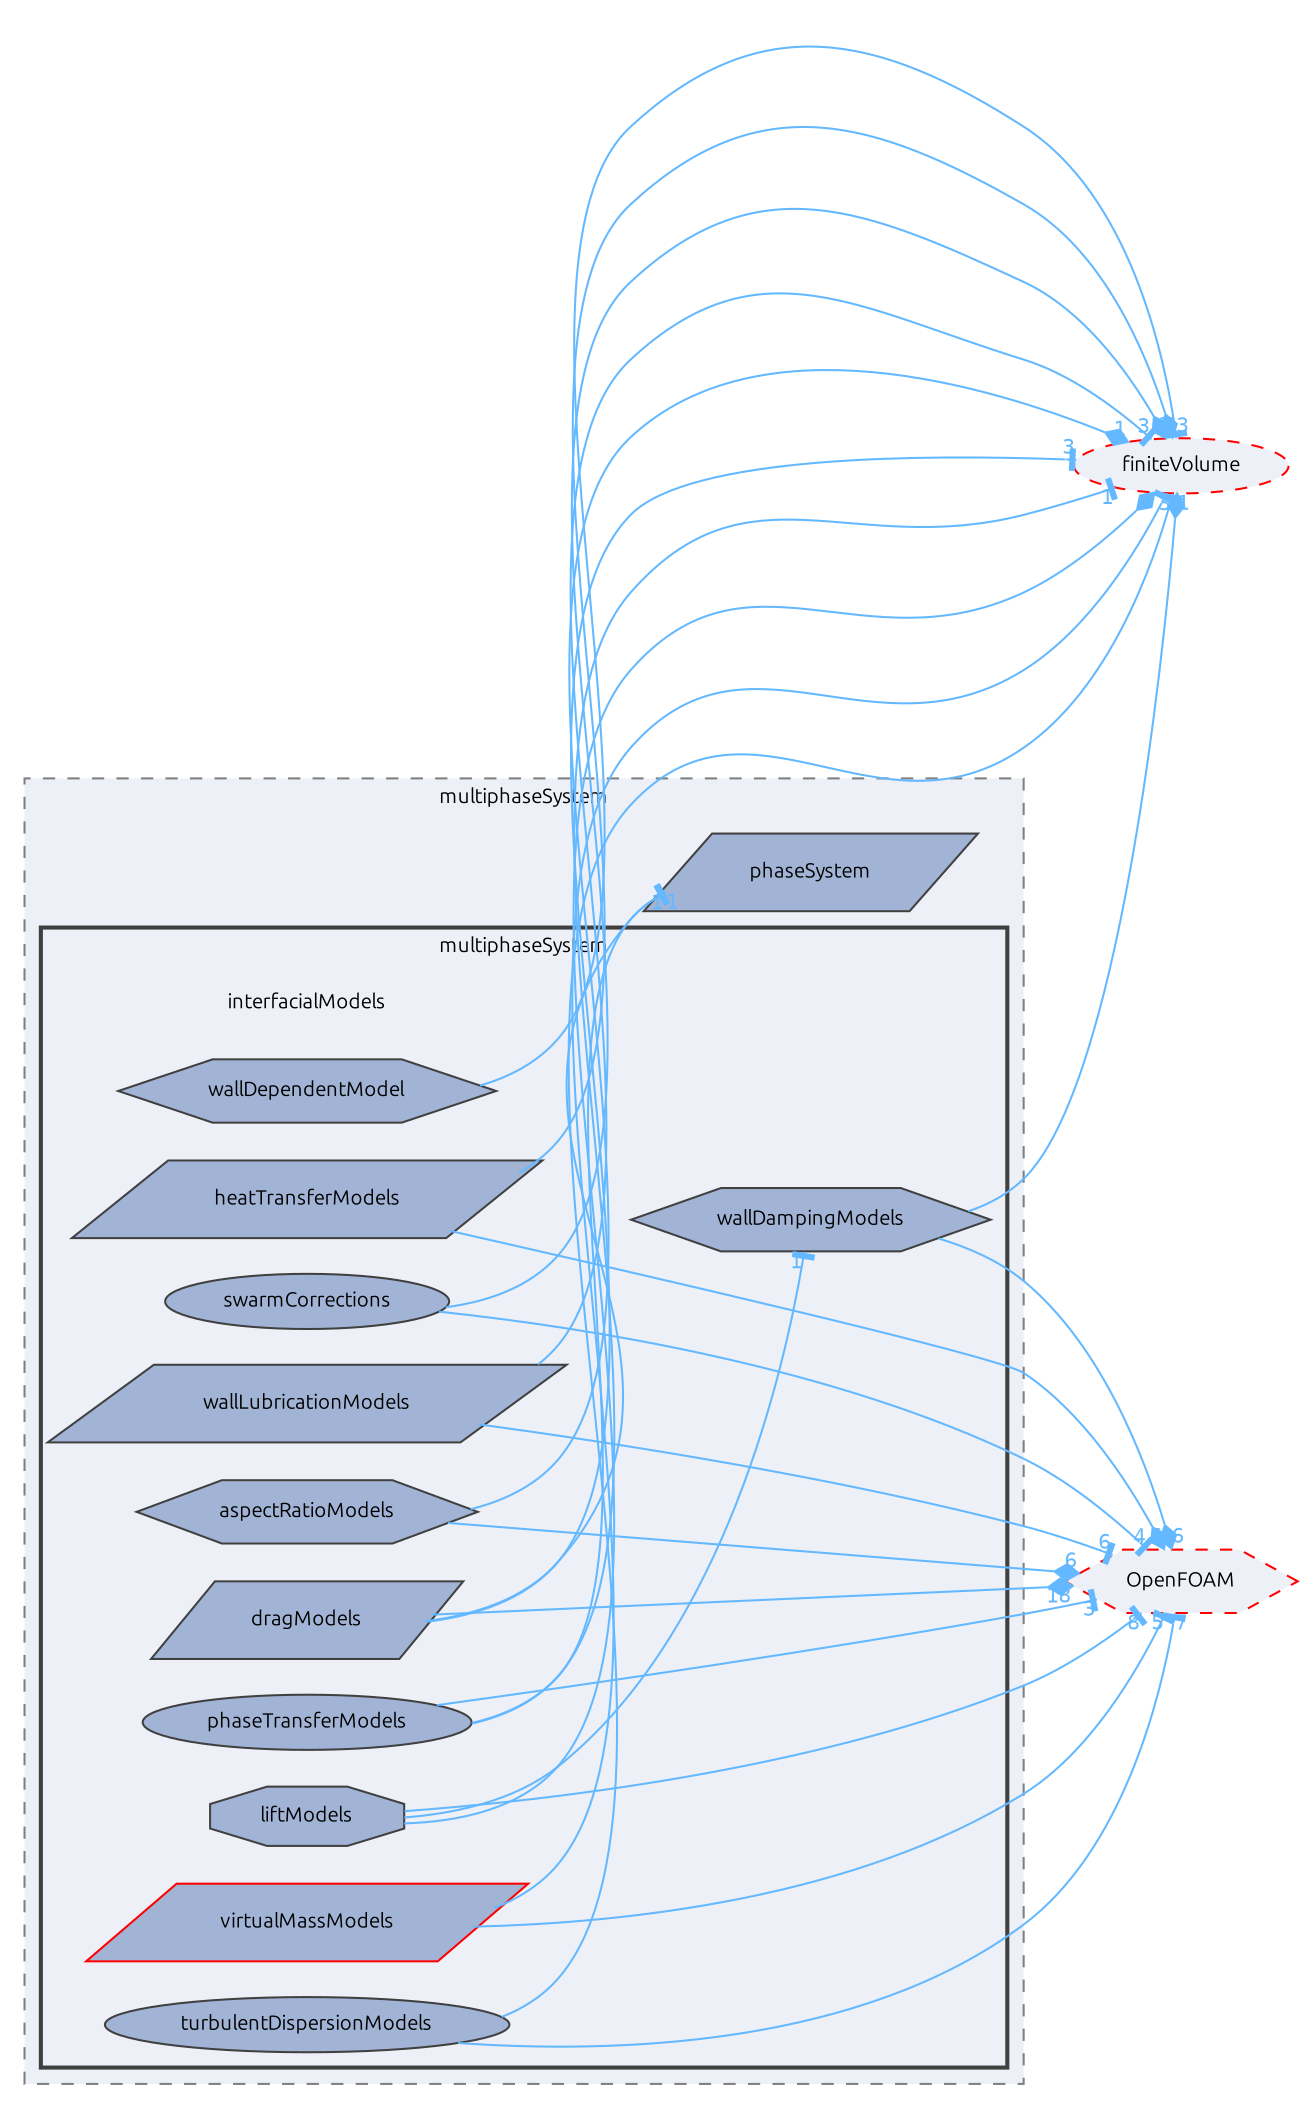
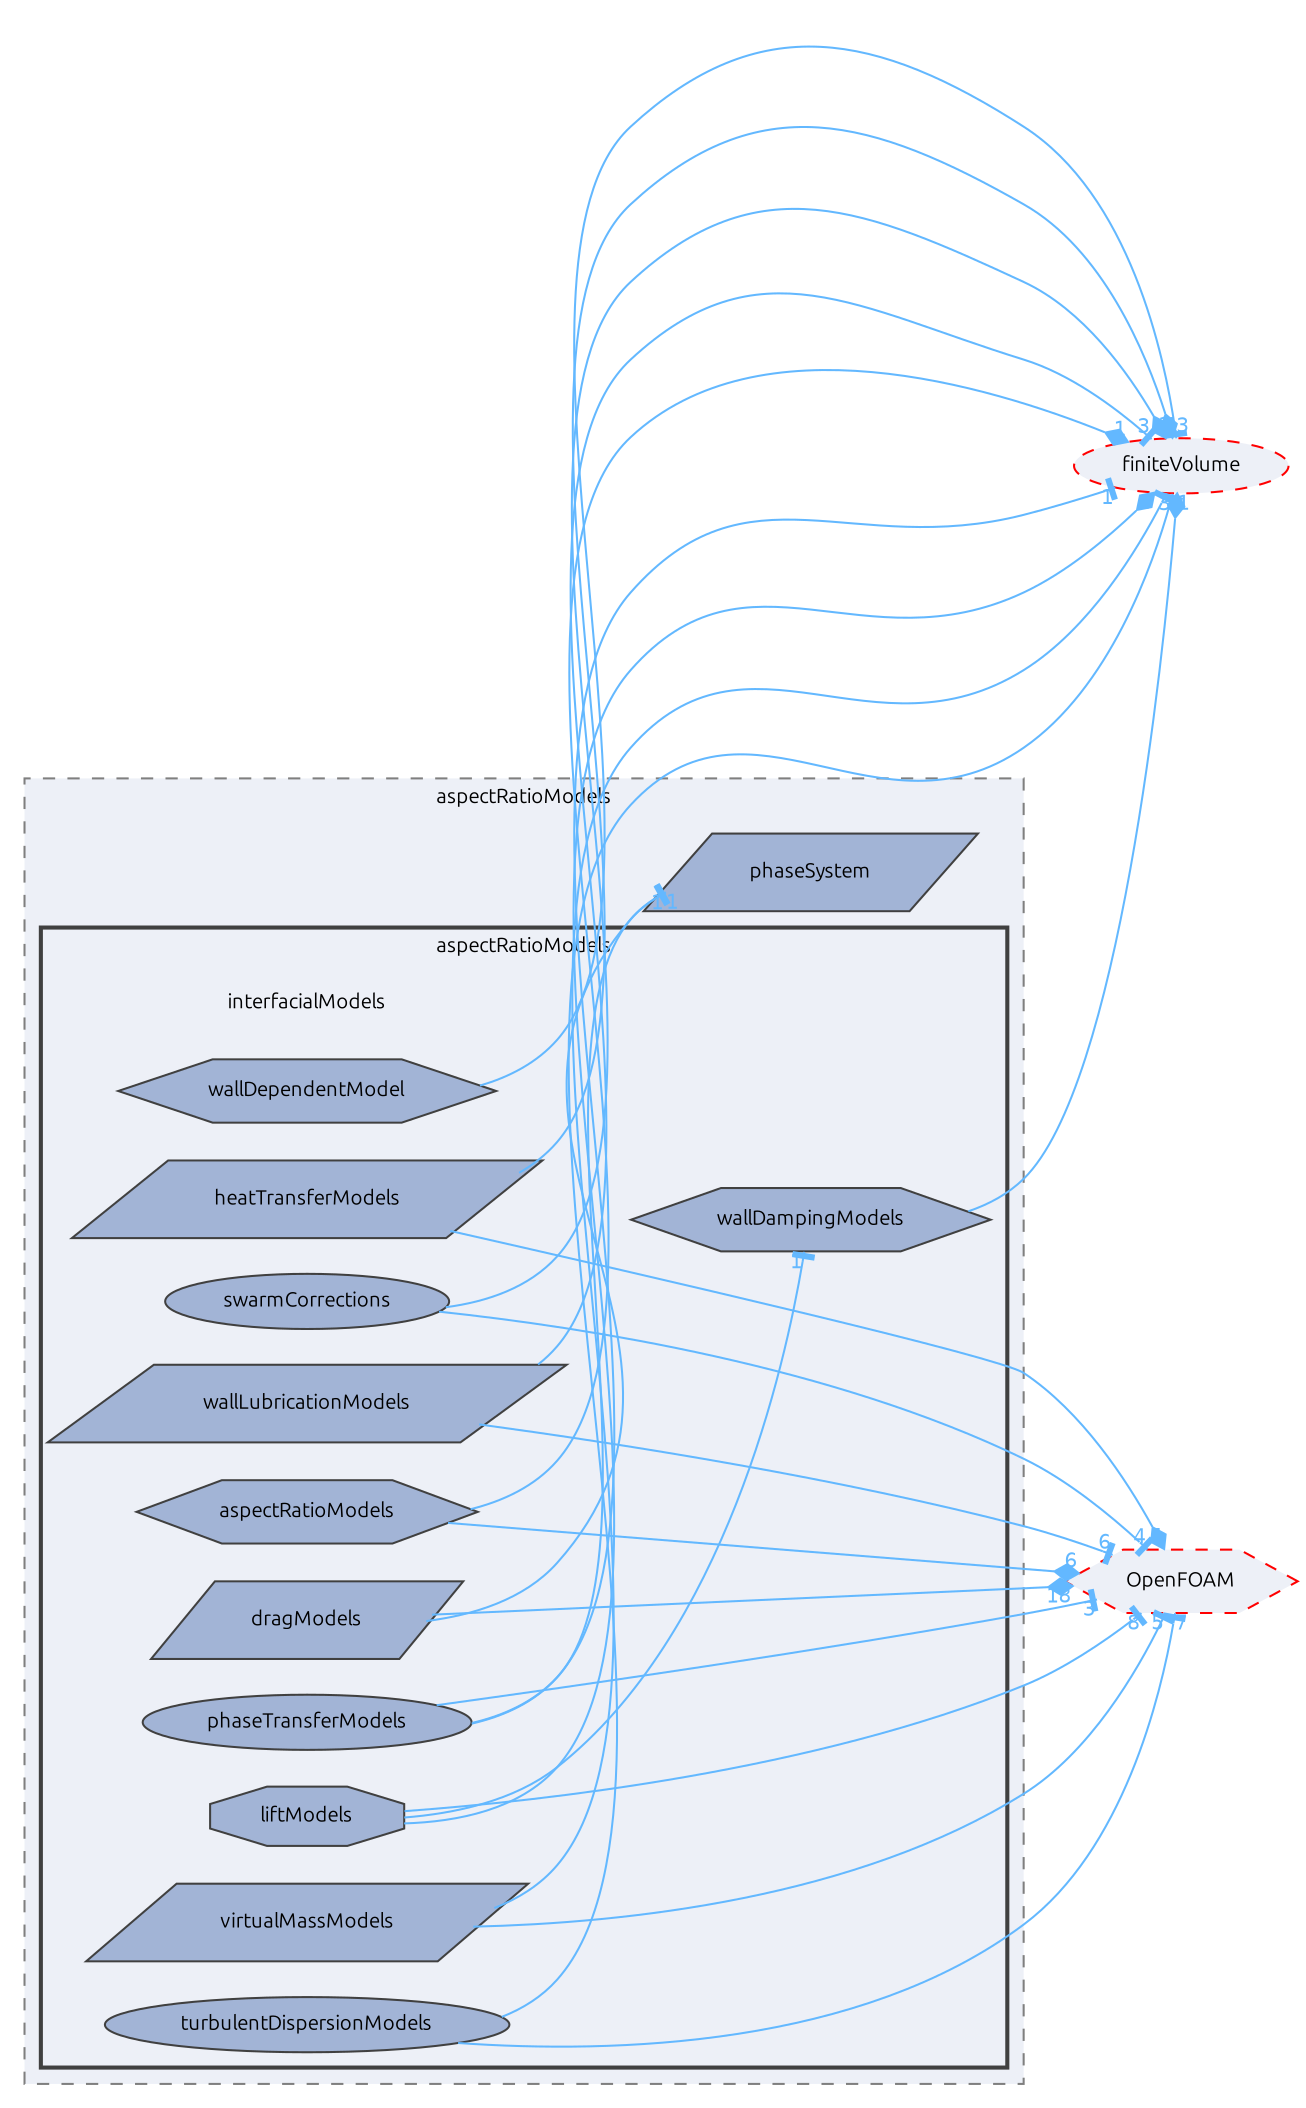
(606, 563) -> none
(524, 798) -> (524, 798)
(1086, 1352) -> none
(307, 1923) -> (307, 1923)
